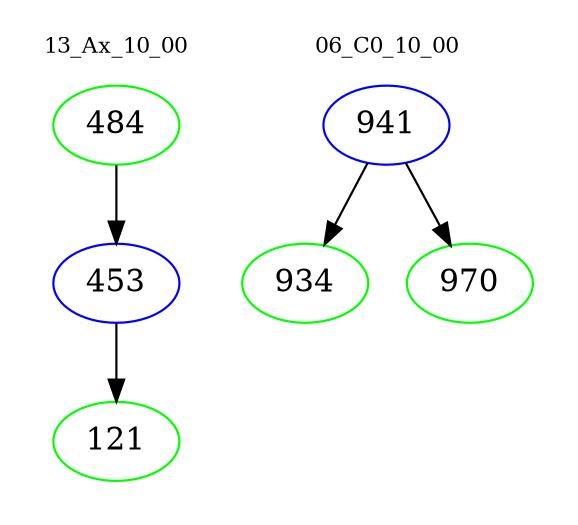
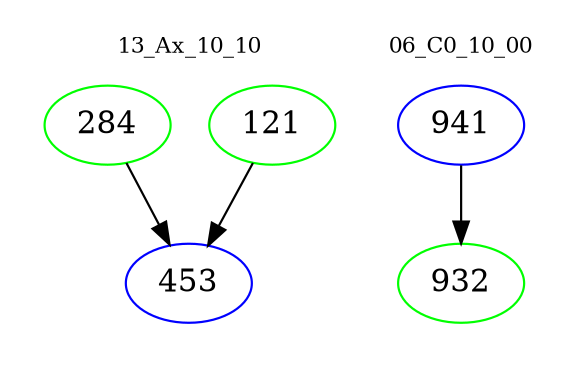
(116, 47) -> (190, 47)
(116, 125) -> (108, 125)
(305, 283) -> (461, 283)
(470, 283) -> none
(116, 352) -> (236, 194)
